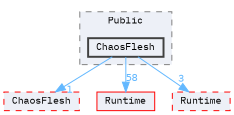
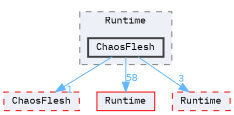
(126, 21) -> (126, 21)
